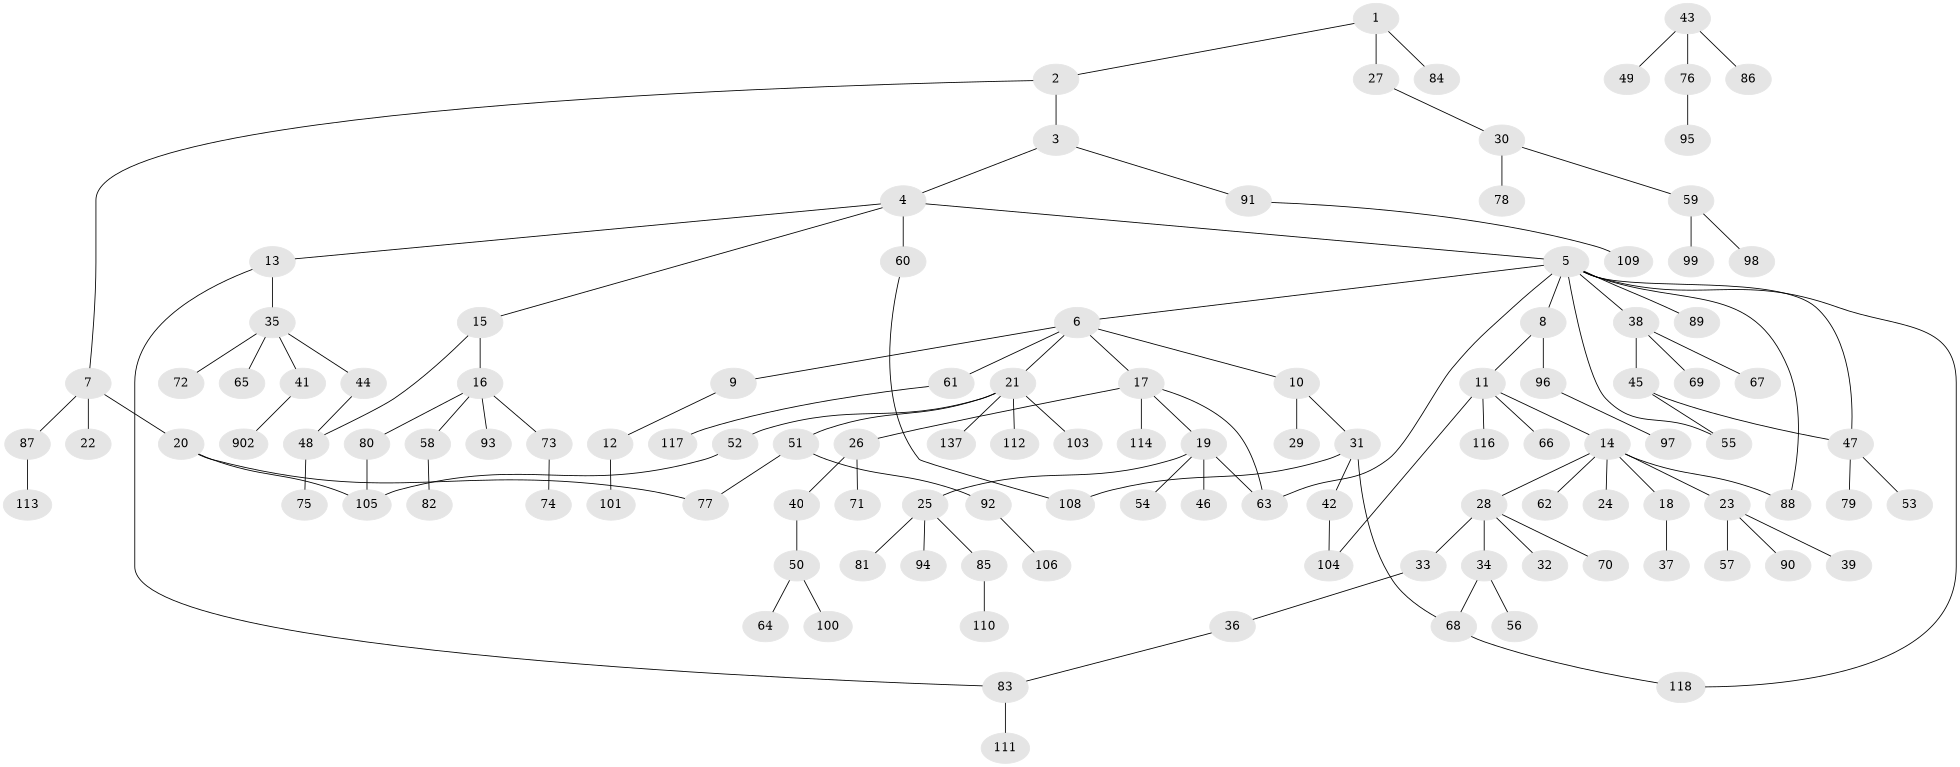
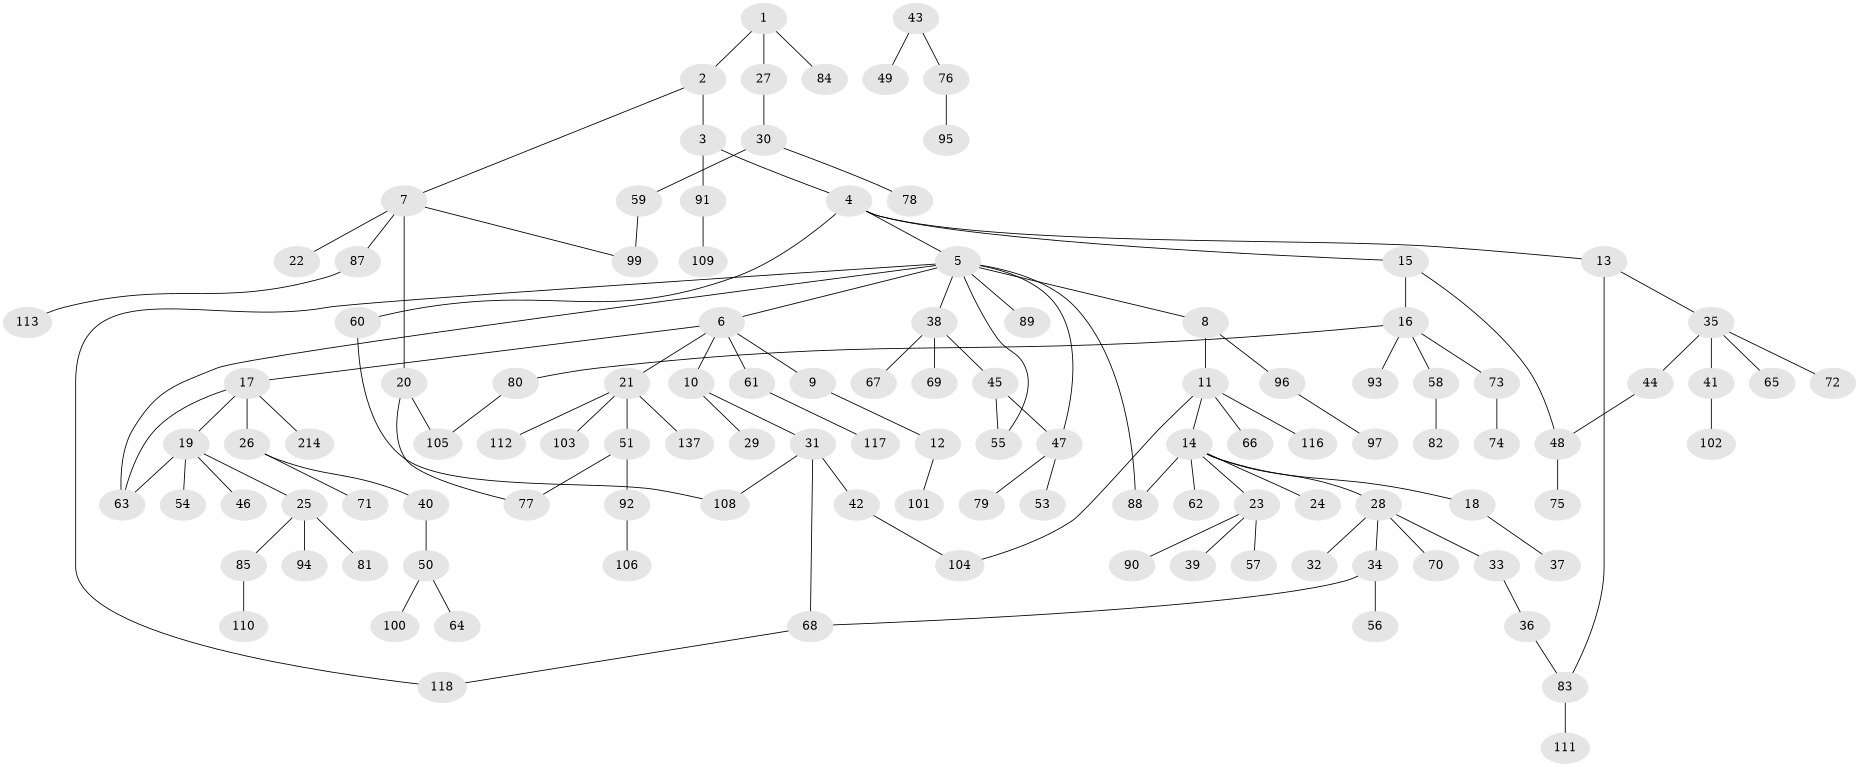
(1749, 79) -> none
none -> (519, 231)
(1752, 262) -> none
(244, 444) -> (1711, 444)
(735, 444) -> none
(1141, 444) -> (310, 444)
